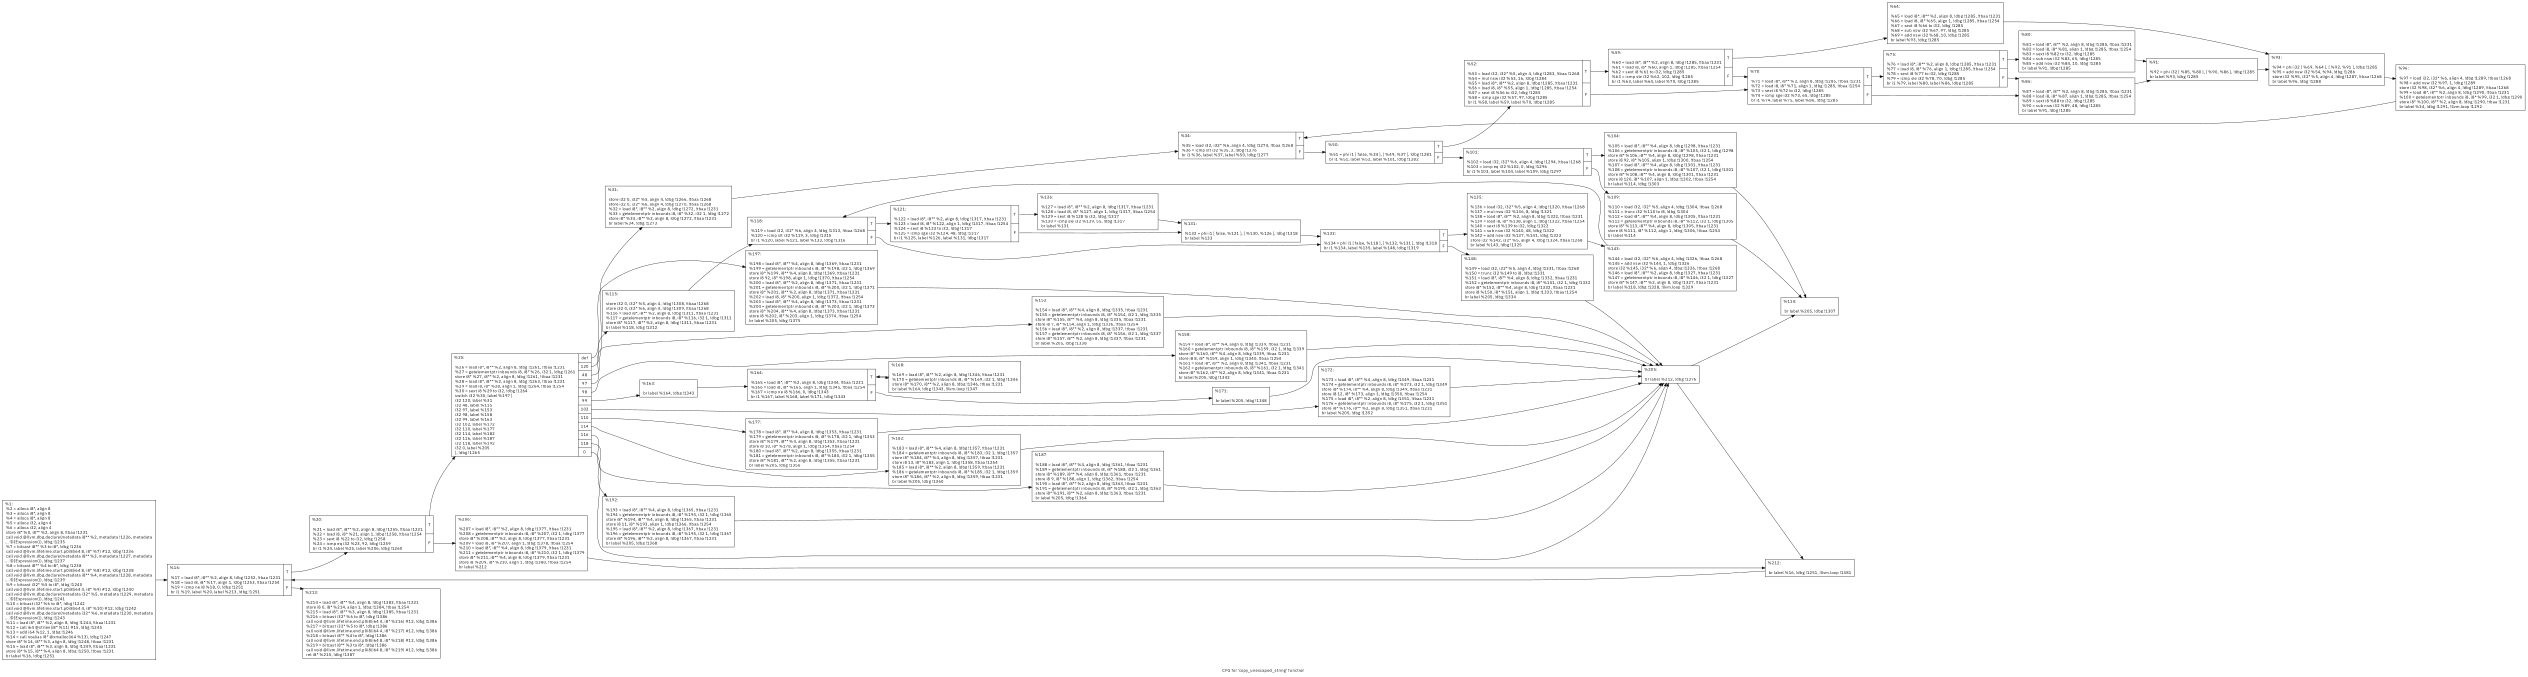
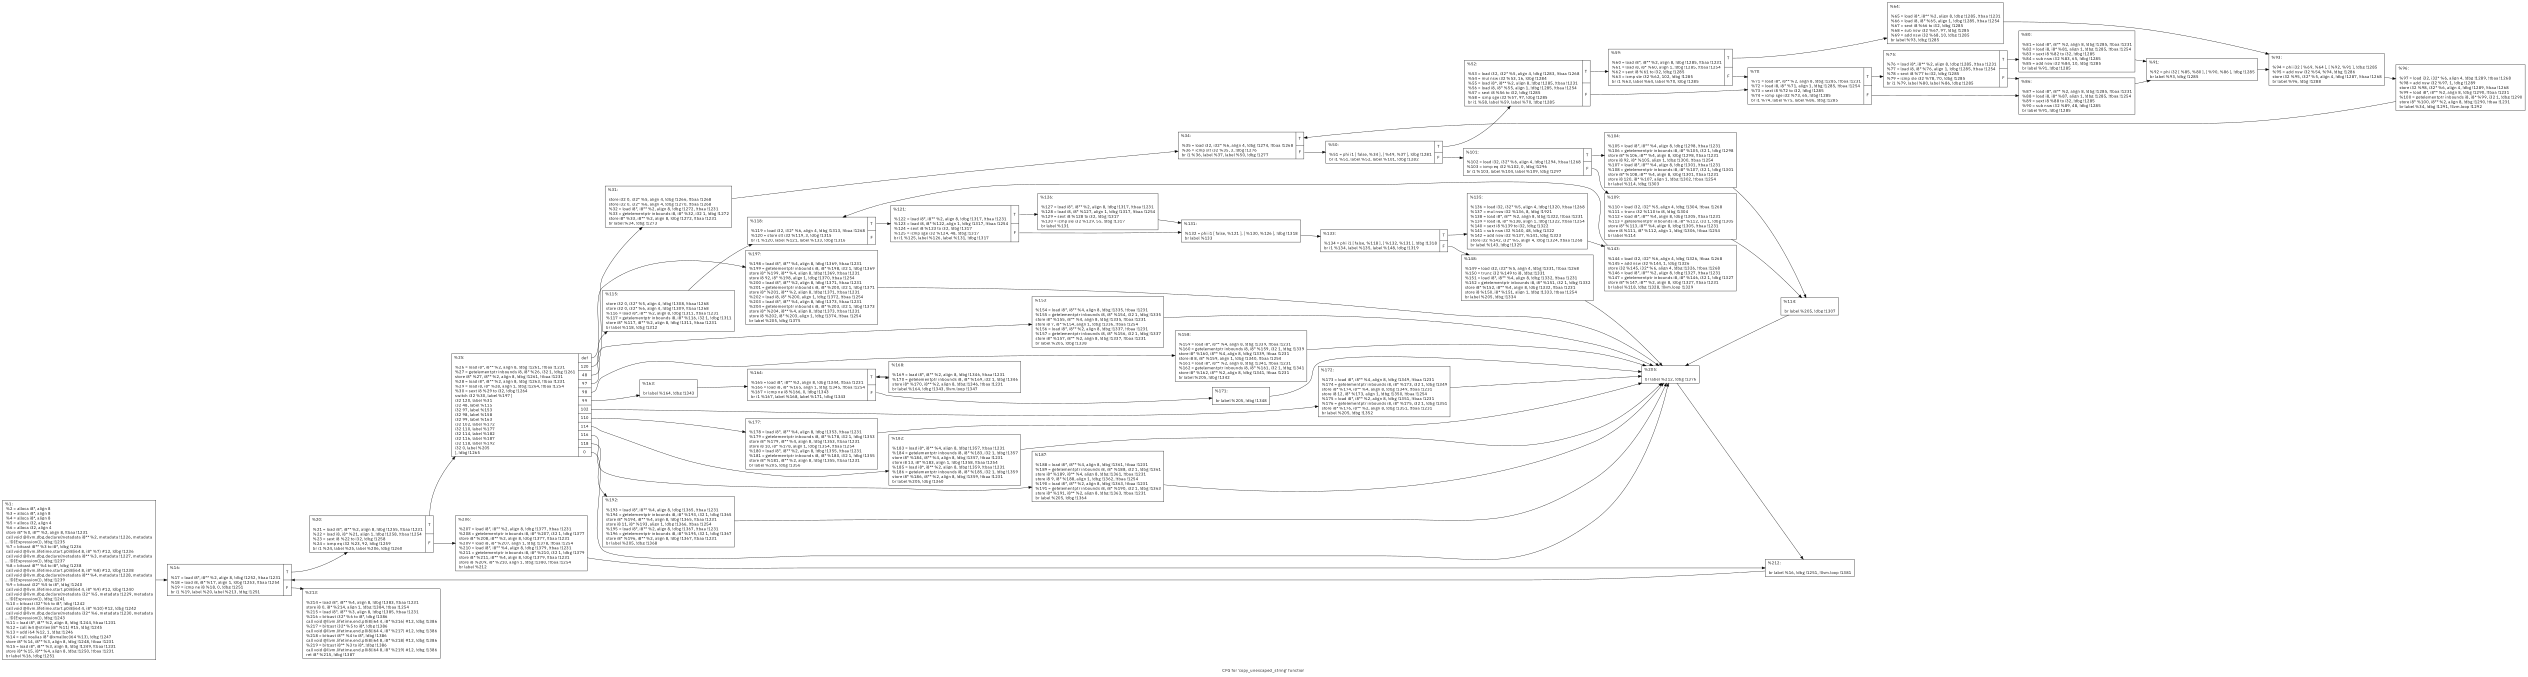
(1511, 212) -> (1511, 212)
(791, 235) -> (791, 235)
(1095, 249) -> none
(1742, 342) -> (1738, 339)
